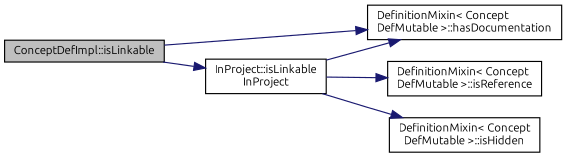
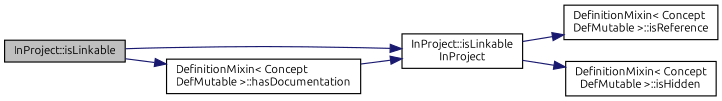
(84, 51) -> (65, 51)
(358, 51) -> (376, 62)
